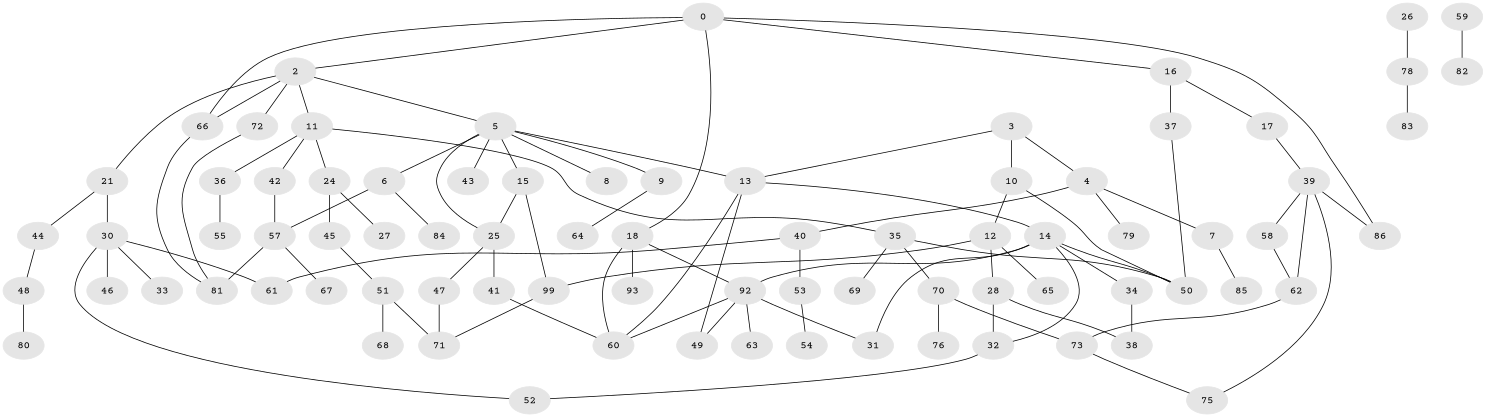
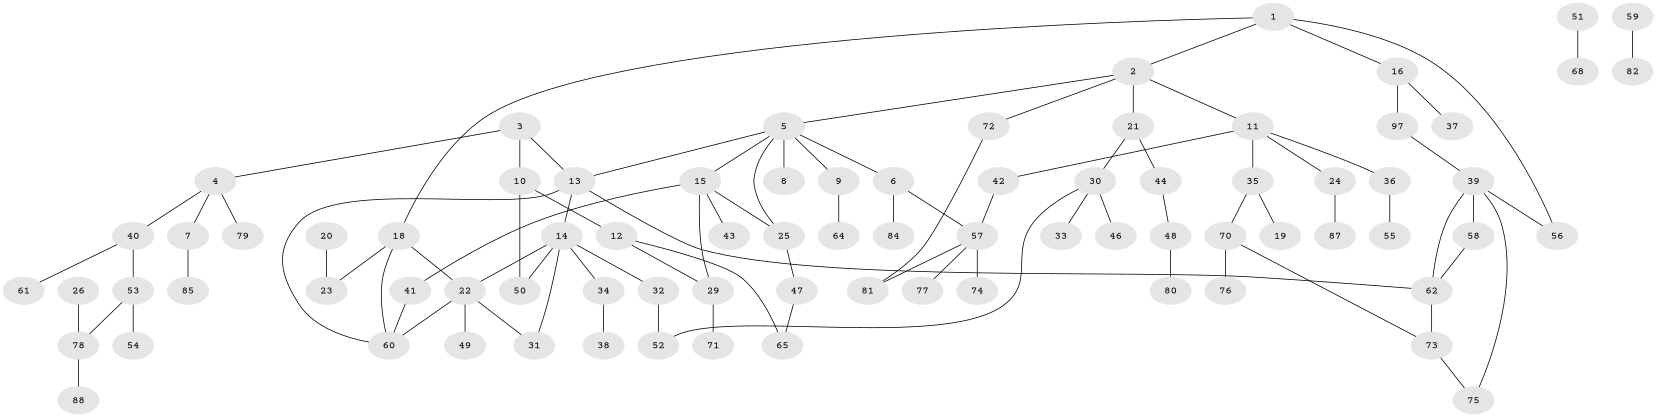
(703, 17) -> (1273, 17)
(202, 126) -> none
(1267, 126) -> (1397, 126)
(1407, 126) -> (78, 400)
(482, 154) -> (715, 209)
(1179, 209) -> none
none -> (327, 236)
(330, 236) -> none
(384, 236) -> (1335, 236)
(1380, 236) -> (1557, 236)
(723, 257) -> (992, 273)
(189, 258) -> none
(1043, 258) -> none
(494, 263) -> (547, 218)
(327, 291) -> (922, 291)
(549, 291) -> (713, 291)
(632, 291) -> (327, 291)
(745, 291) -> (465, 291)
(855, 291) -> (1280, 236)
none -> (977, 291)
(993, 291) -> none
none -> (106, 318)
(411, 318) -> none
(439, 318) -> (790, 318)
(752, 346) -> none
